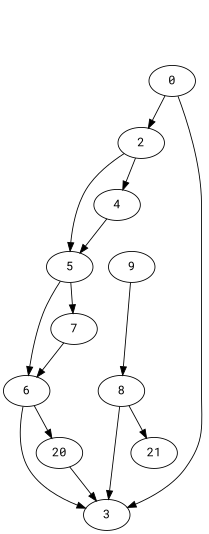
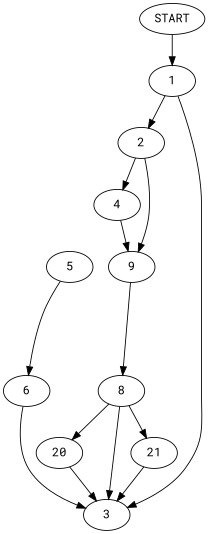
none -> (172, 19)
(172, 81) -> (172, 81)
(85, 191) -> (150, 201)
(96, 233) -> (123, 232)
(74, 329) -> none
(41, 418) -> (94, 419)
none -> (133, 481)
